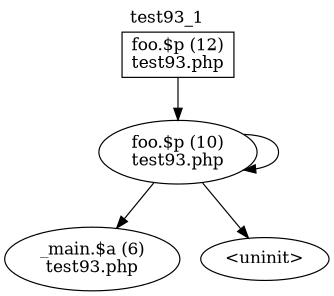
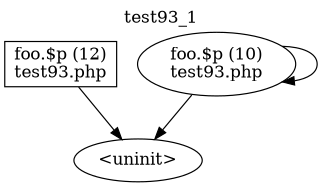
(178, 93) -> (96, 108)
(92, 259) -> none
